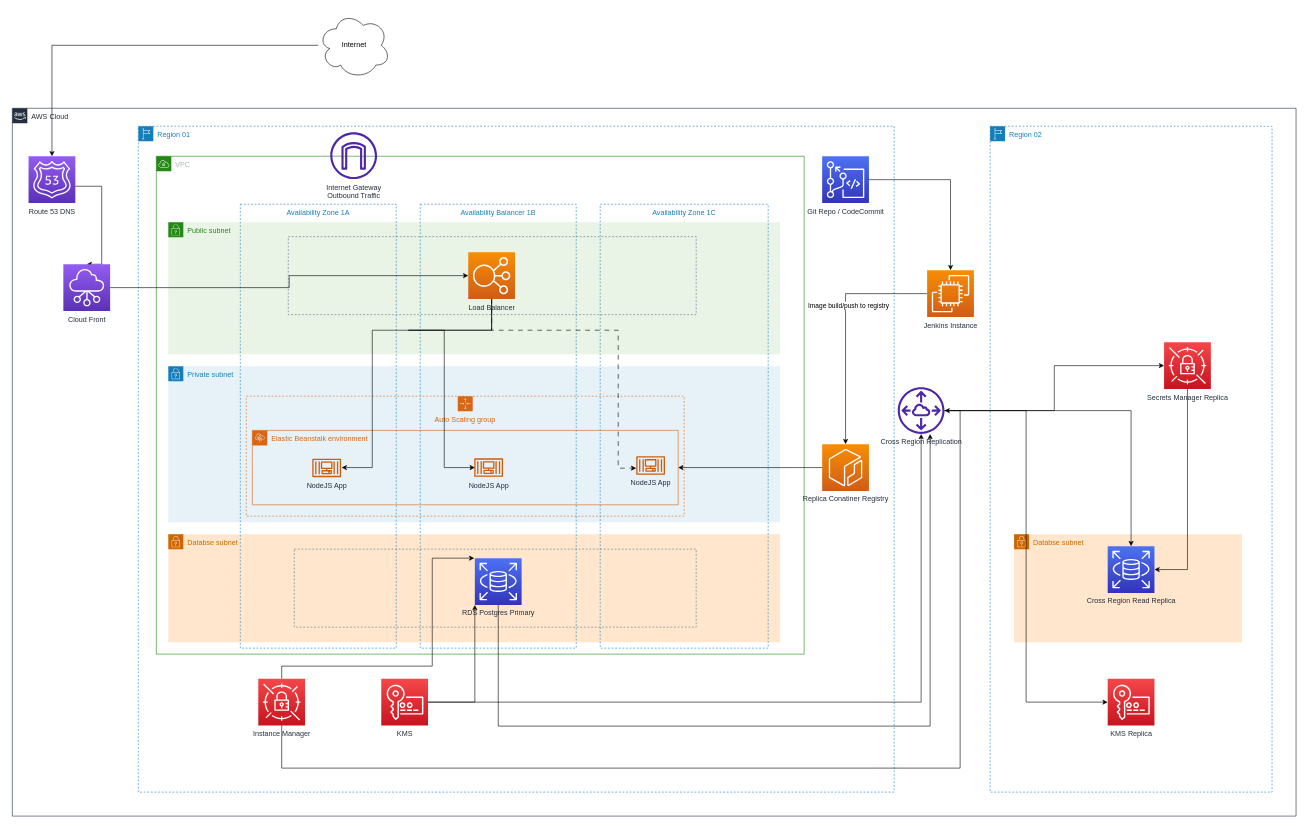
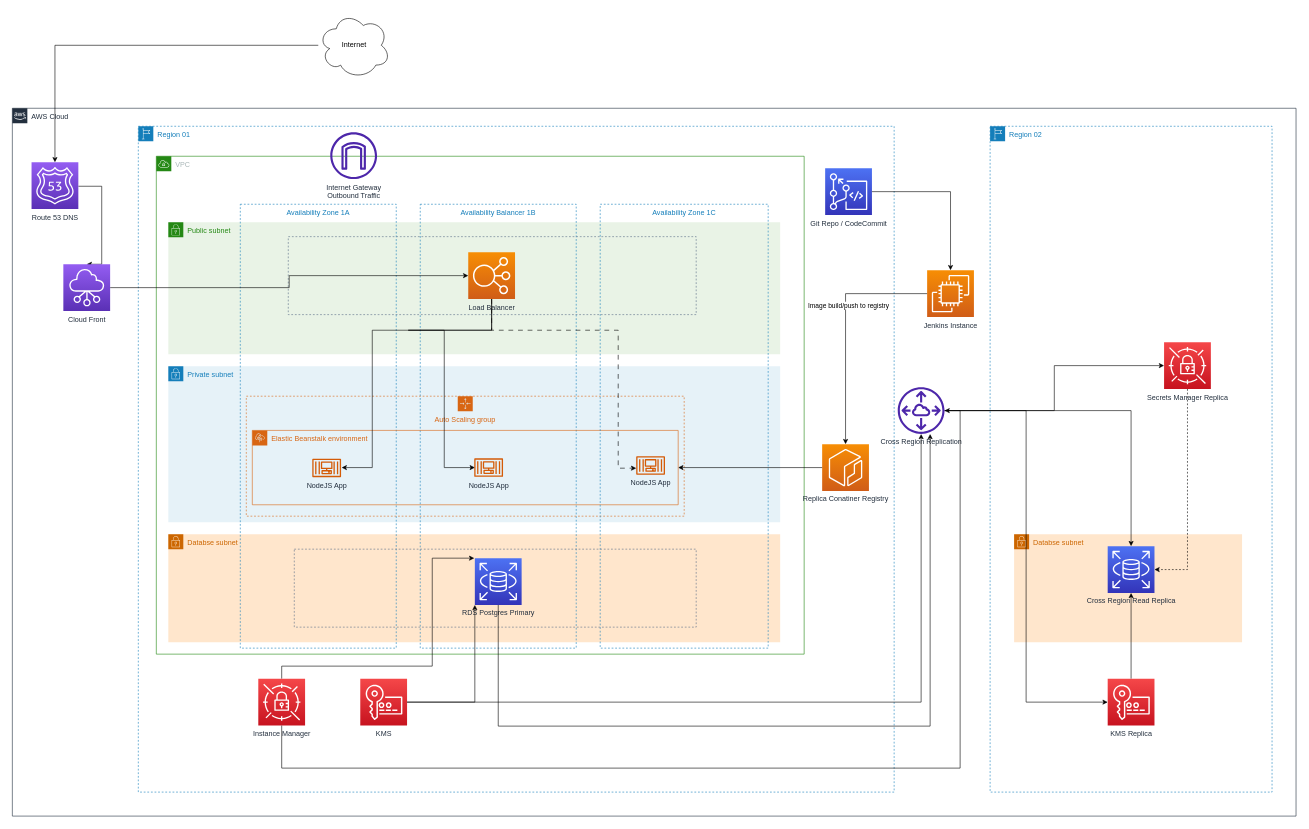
(52, 180) -> (55, 186)
(846, 180) -> (849, 192)
(1188, 493) -> (1188, 493)
none -> (1131, 598)
(405, 702) -> (384, 702)
